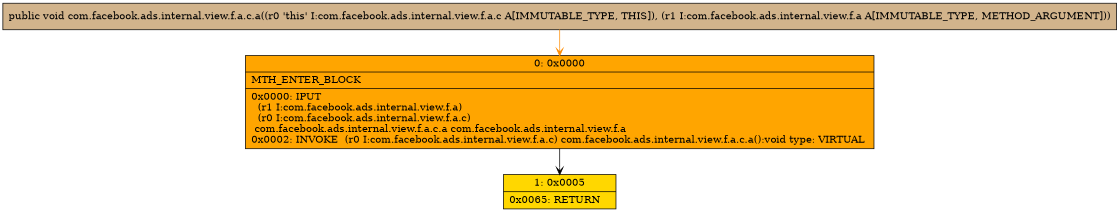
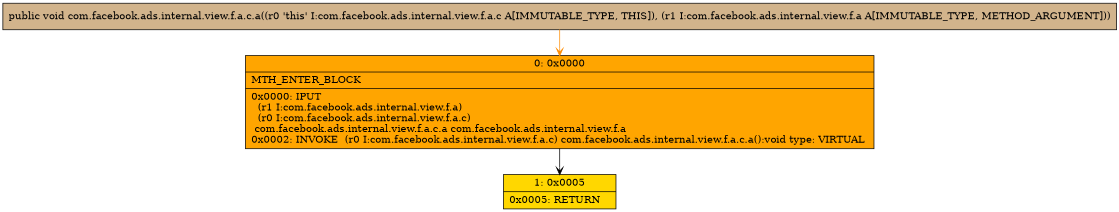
(560, 200) -> (560, 200)
